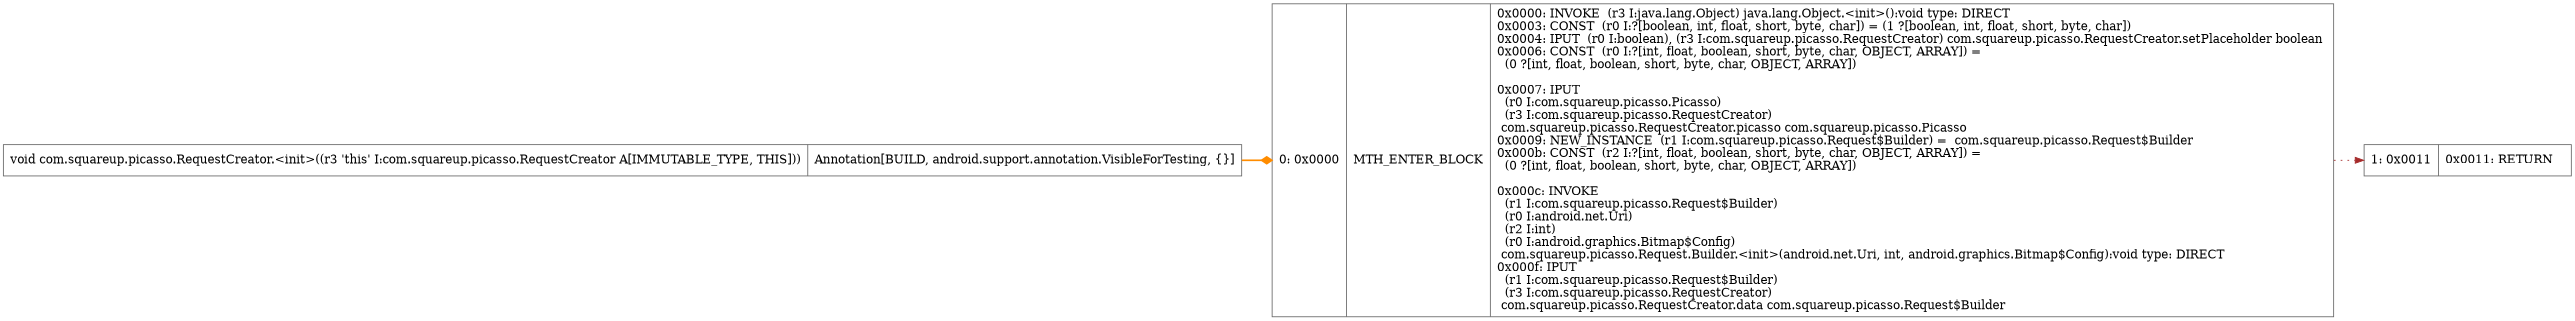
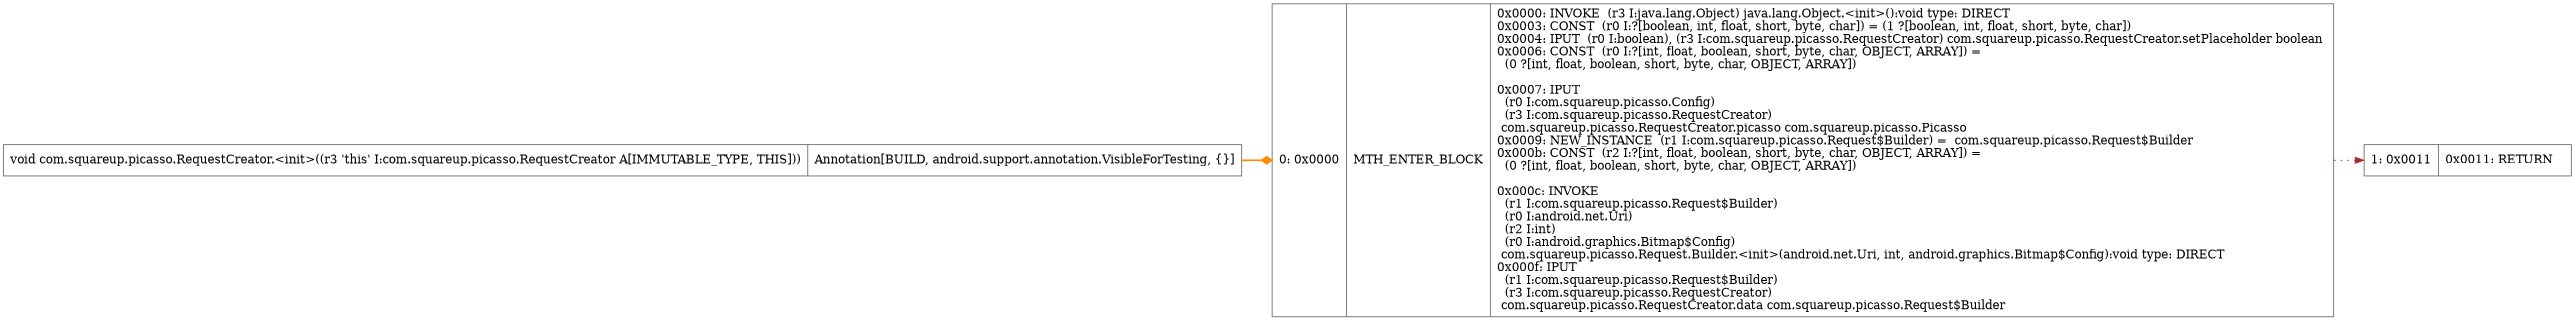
(1609, 103) -> (1606, 103)
